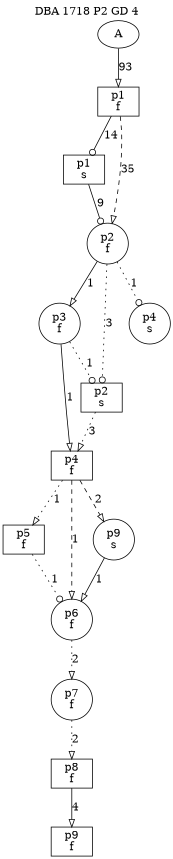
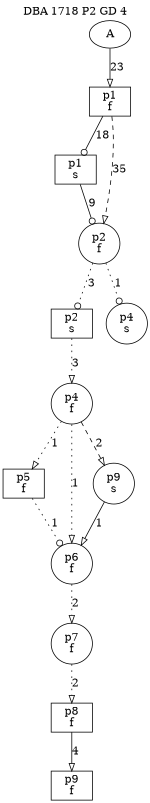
(126, 68) -> (117, 68)
(111, 136) -> (103, 136)
(60, 324) -> none
(72, 466) -> (72, 404)
(72, 536) -> (72, 480)
